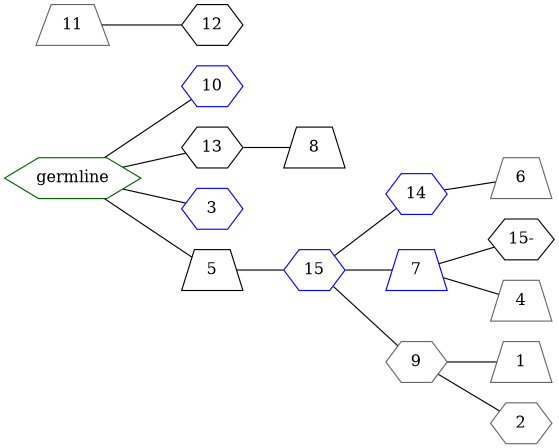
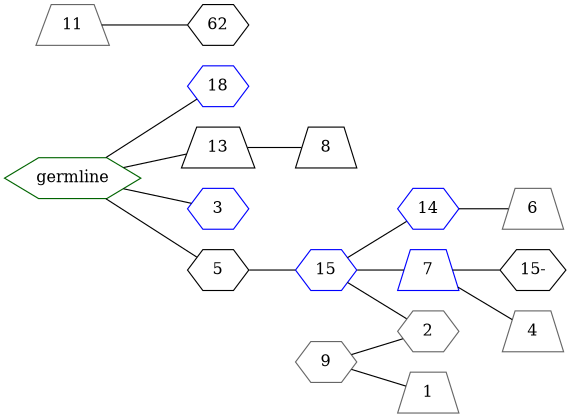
(212, 25) -> (218, 25)
(212, 86) -> (218, 86)
(212, 148) -> (218, 148)
(212, 270) -> (218, 270)
(366, 316) -> (377, 301)
